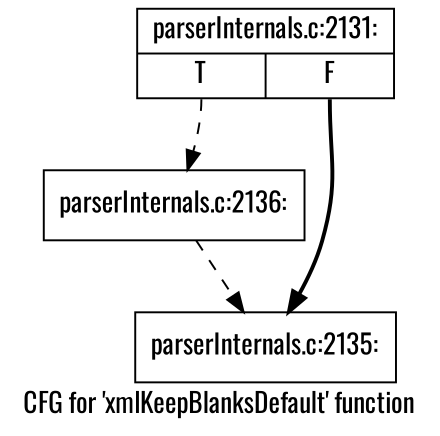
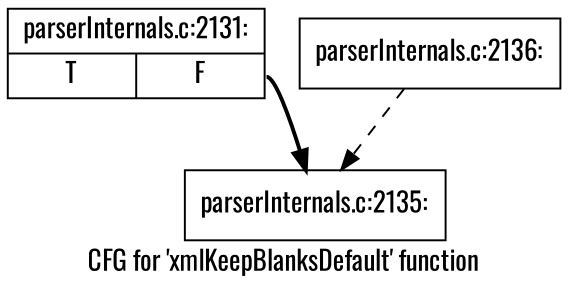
(199, 126) -> none
